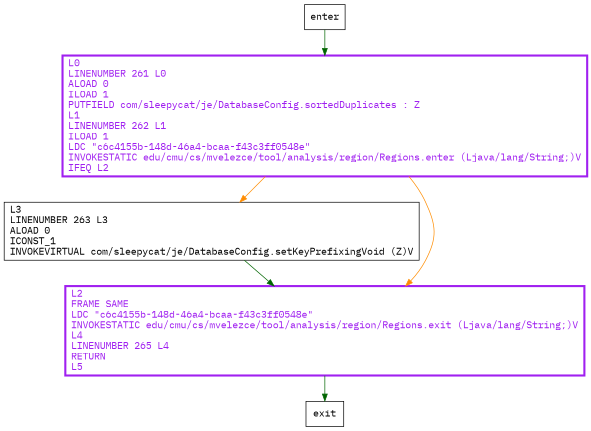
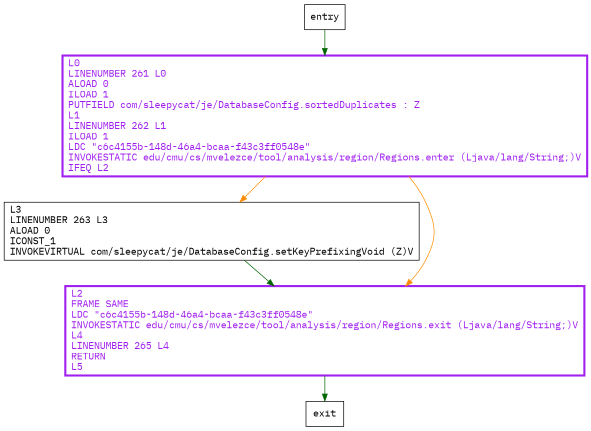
(325, 17) -> (325, 17)
